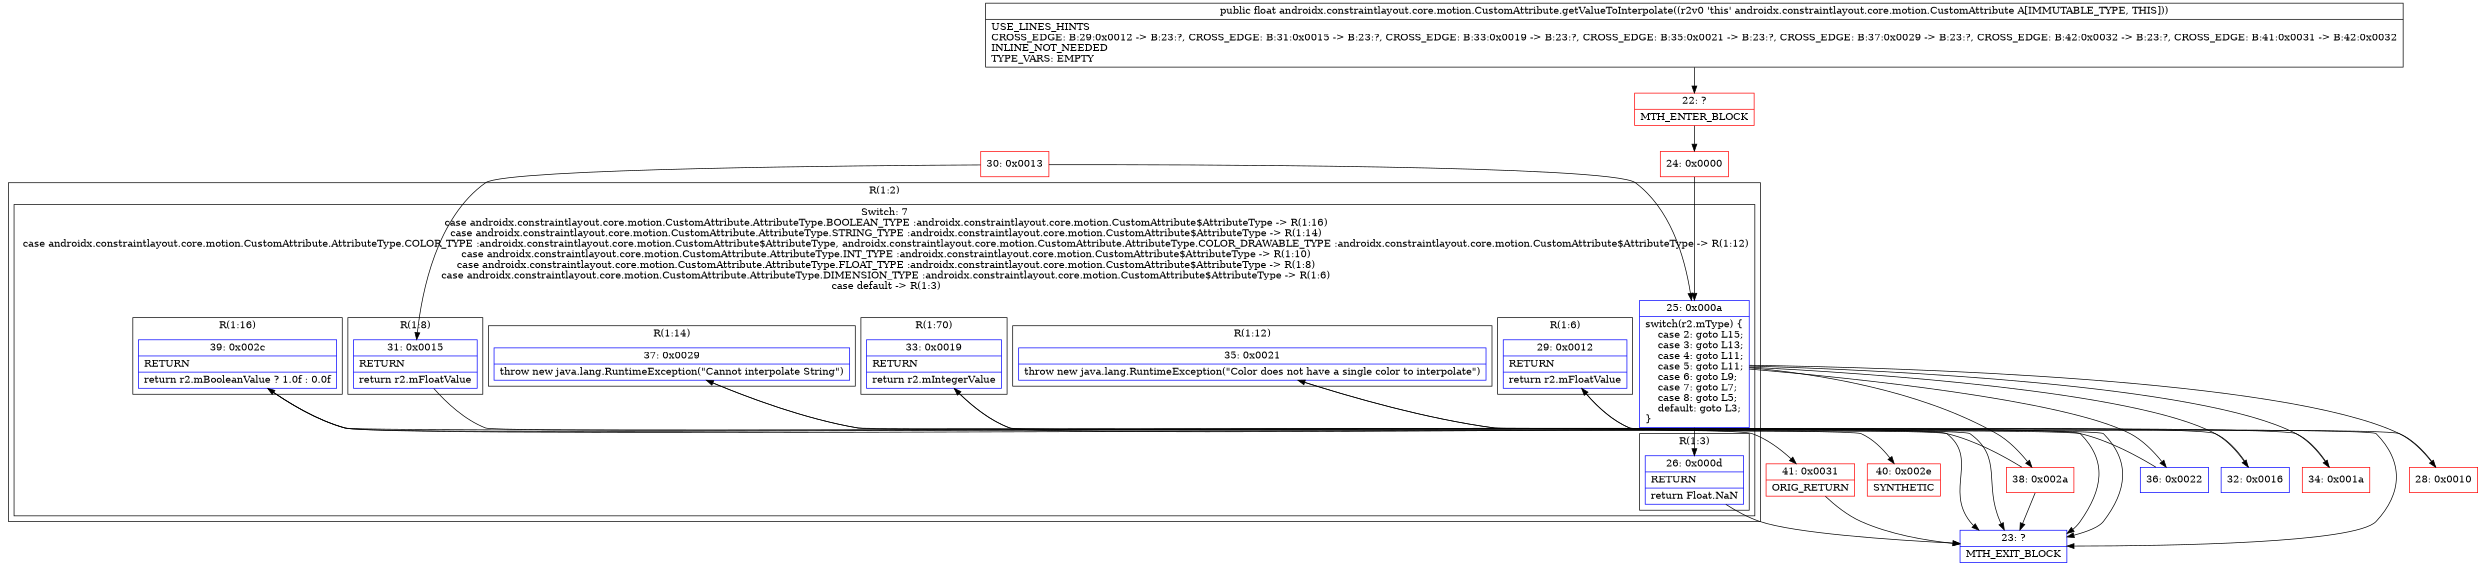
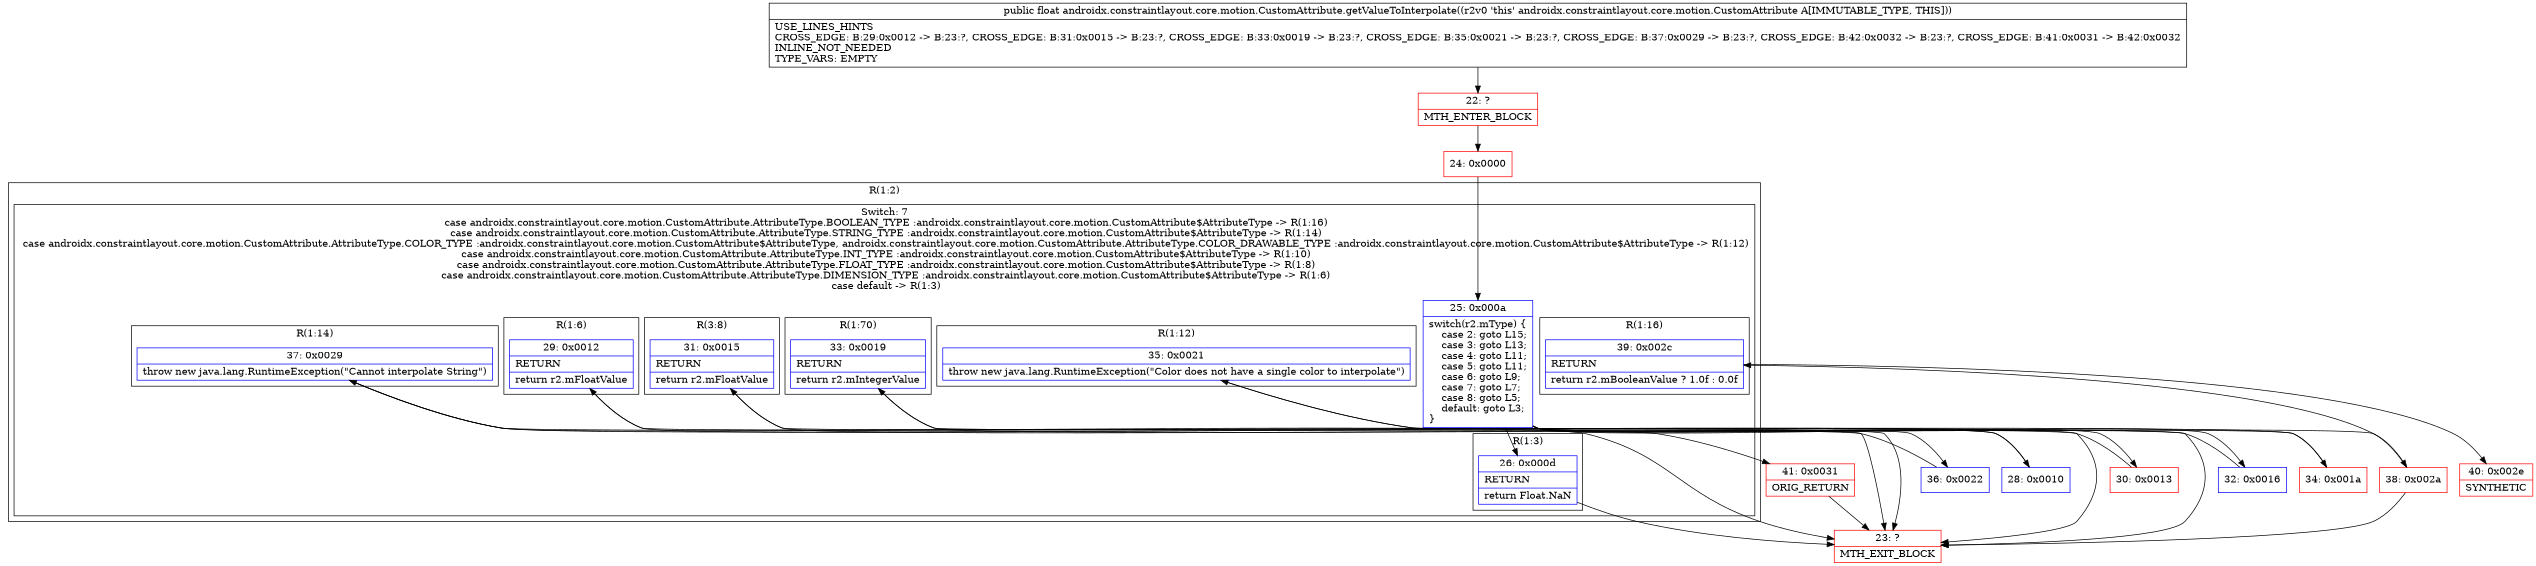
(1406, 168) -> (1838, 431)
(415, 326) -> (712, 326)
(1028, 430) -> (1054, 431)
(2444, 480) -> (2036, 480)
(2013, 546) -> (1888, 546)
